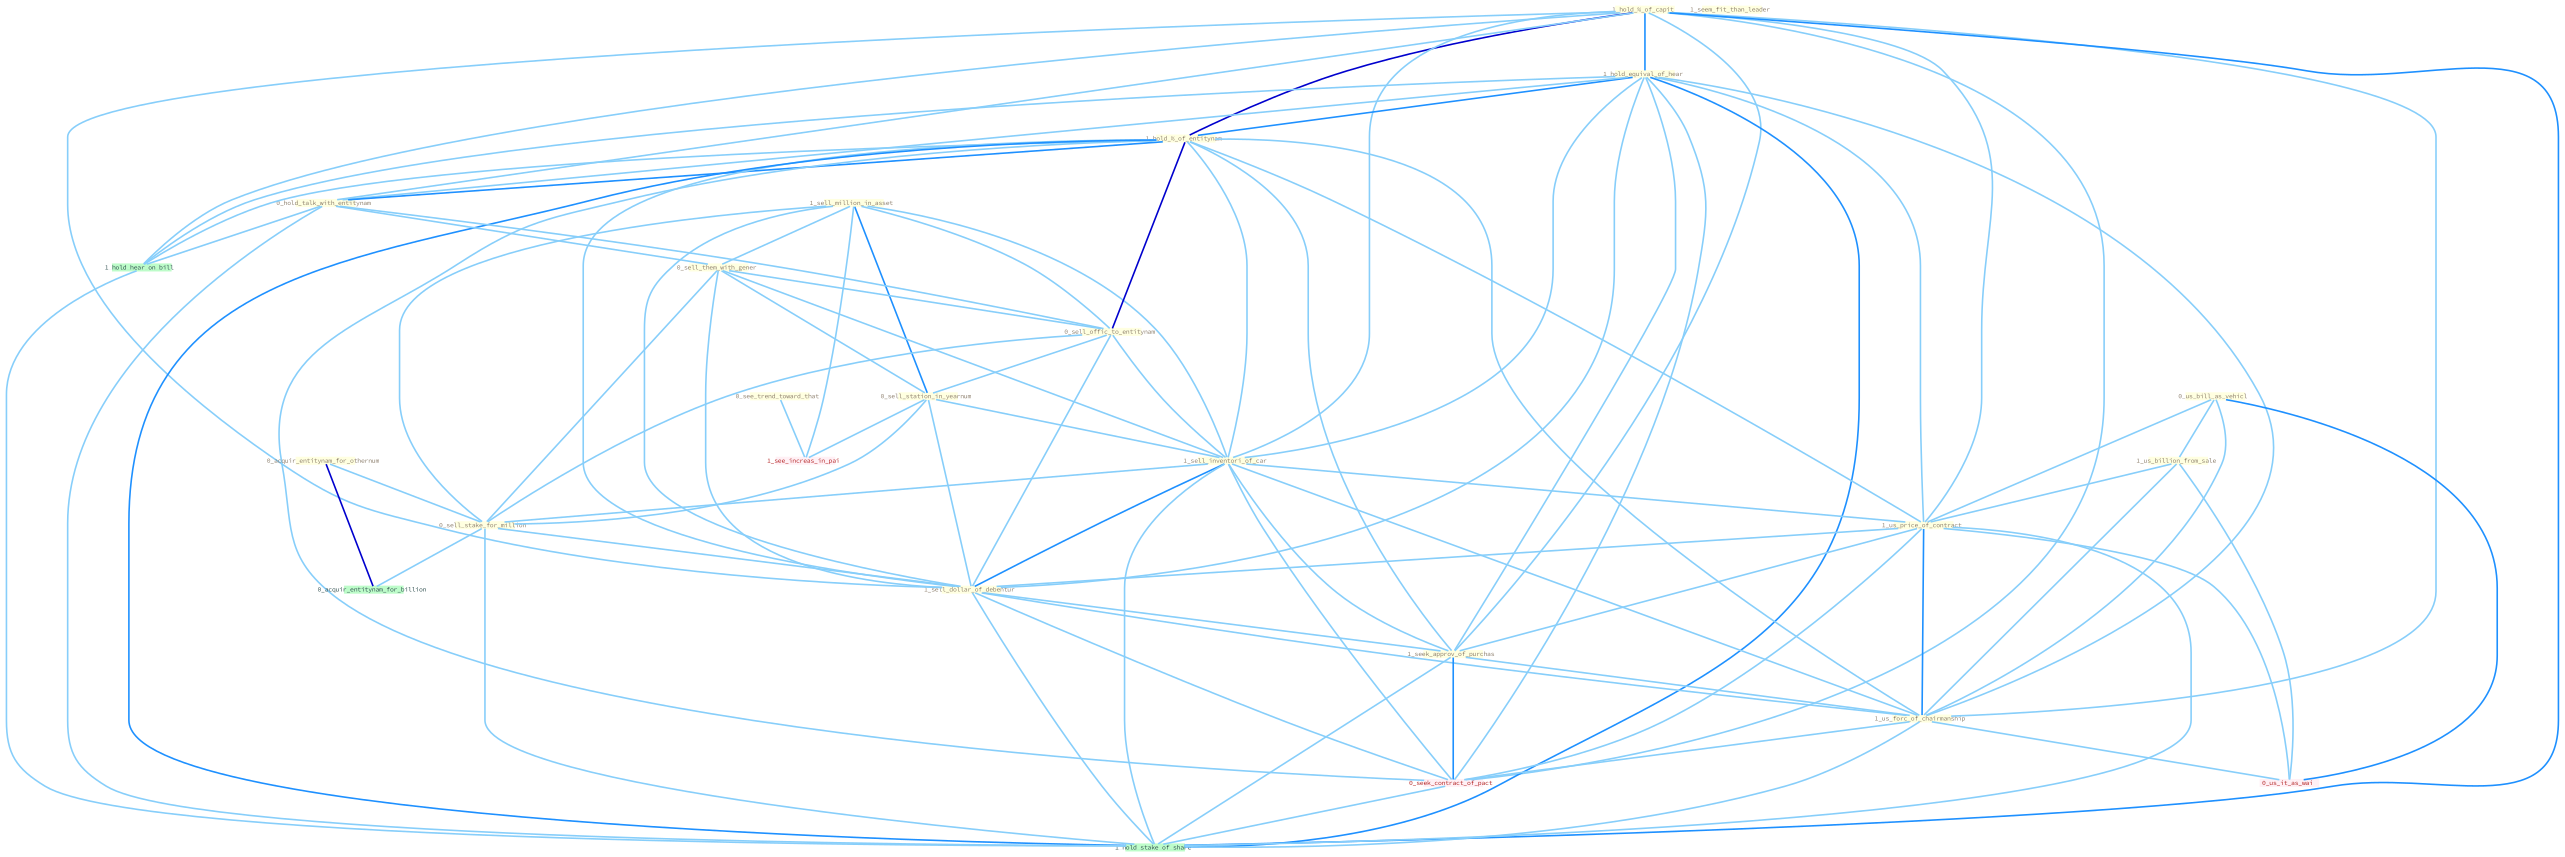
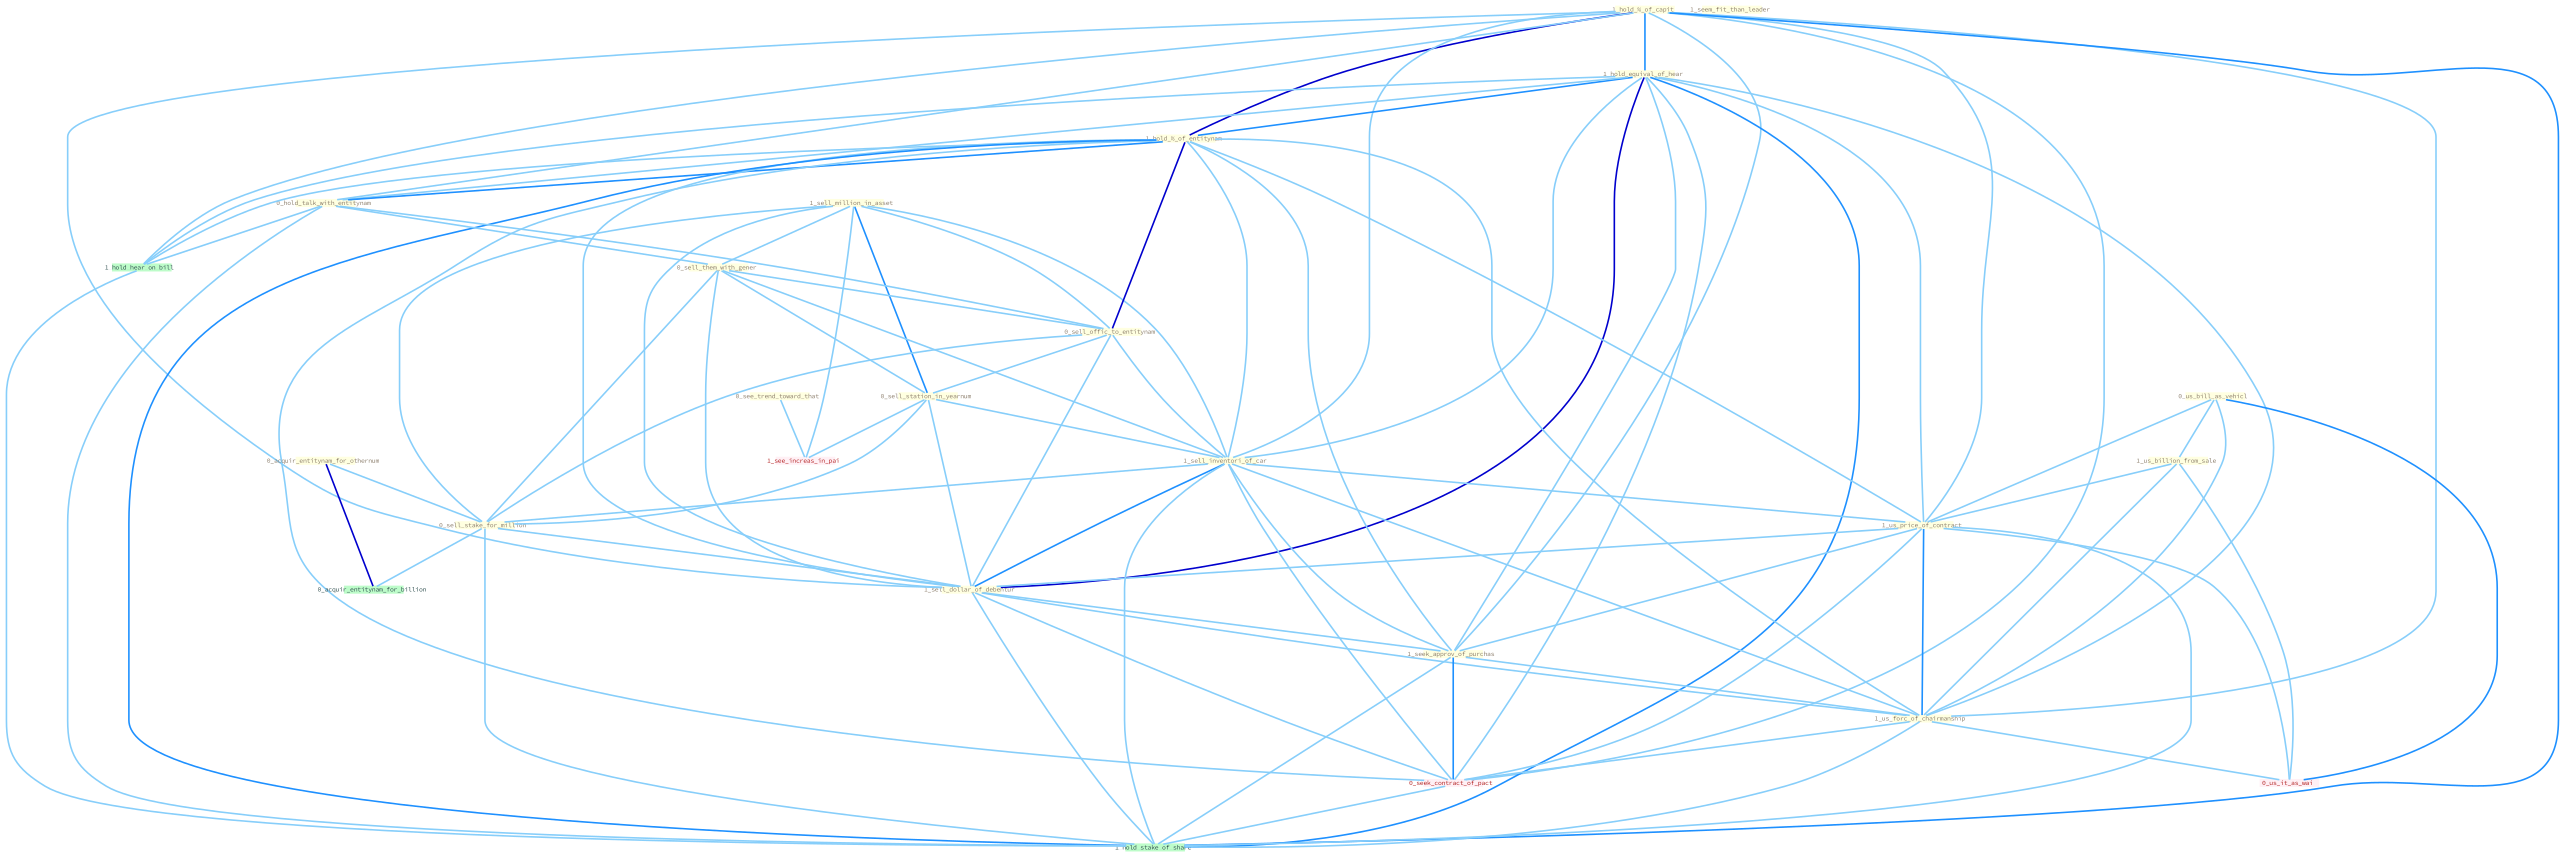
(1481, 473) -> (1481, 473)
